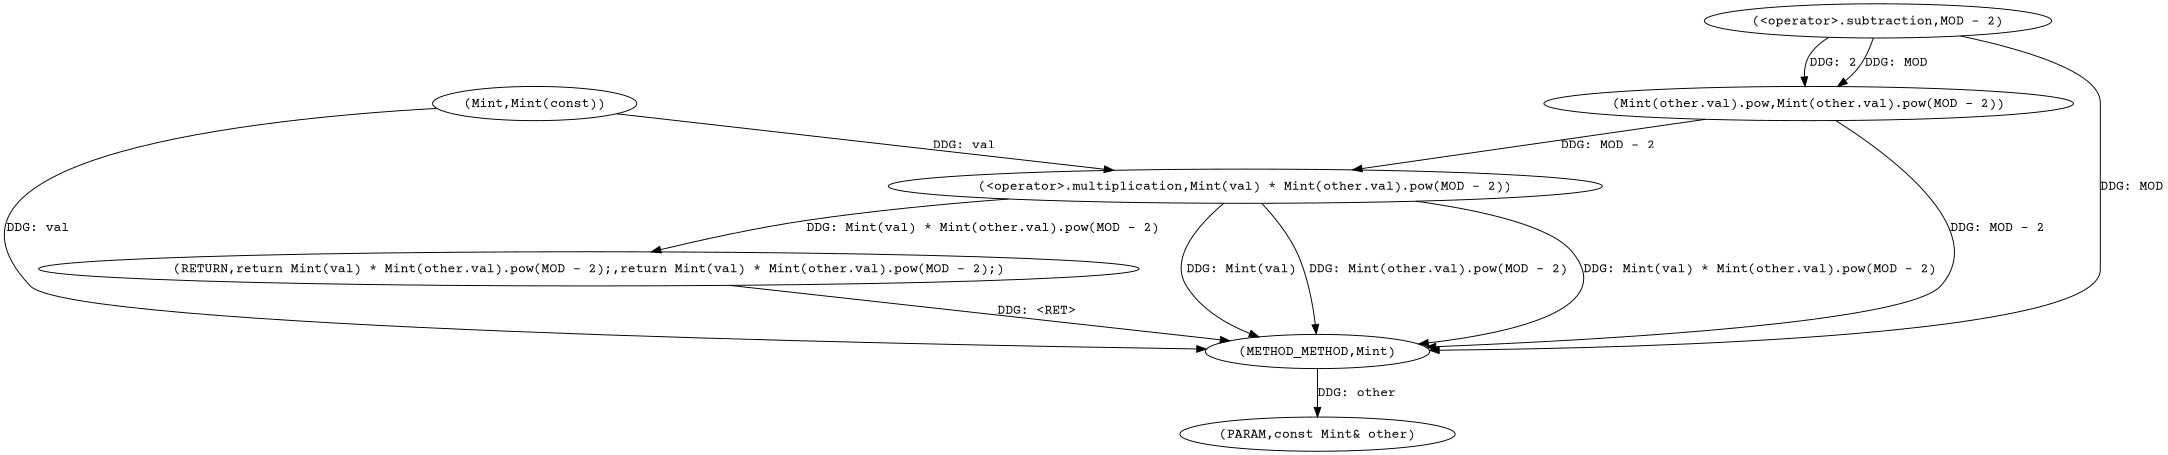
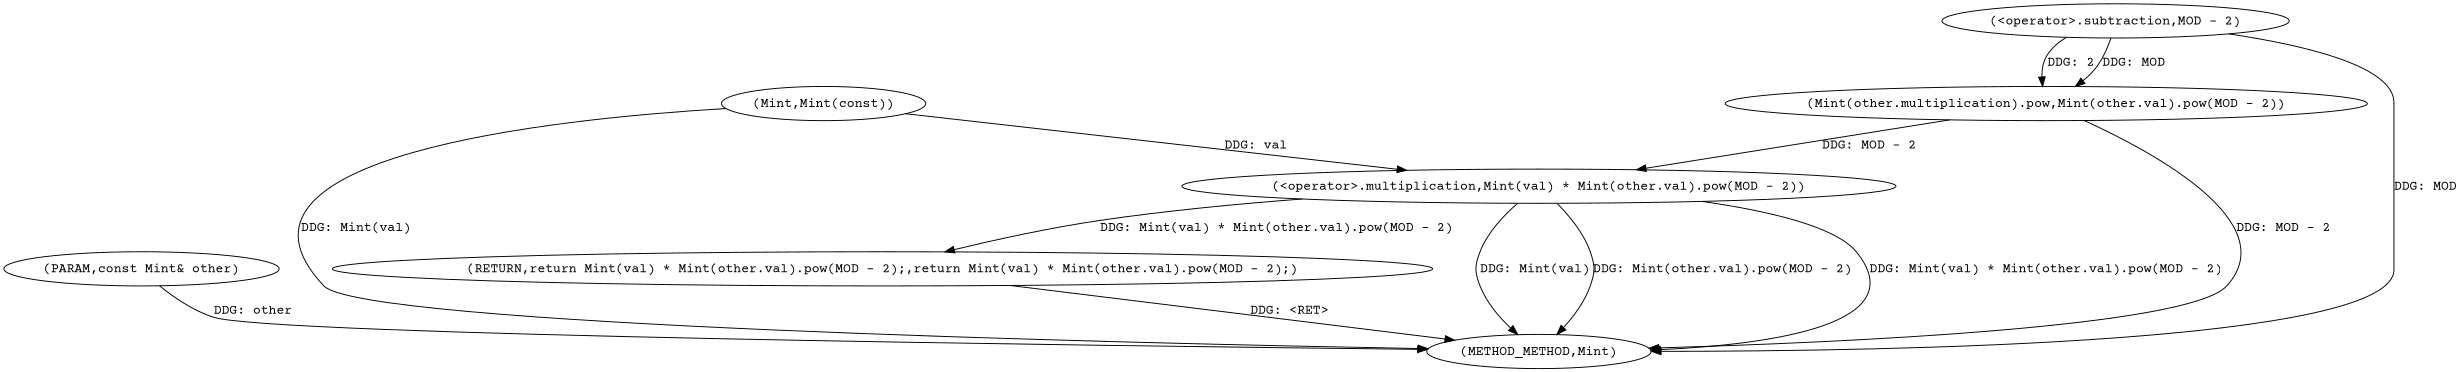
(1809, 104) -> (2046, 104)
(38, 228) -> (356, 228)
(1318, 388) -> (784, 340)
